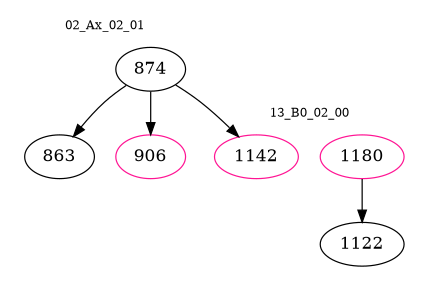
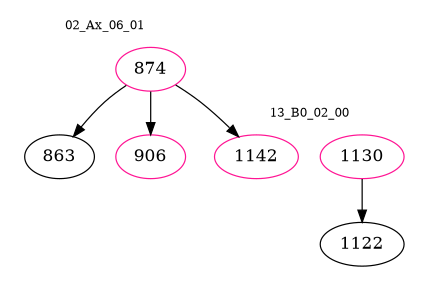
(105, 26) -> (105, 26)
(151, 69) -> (151, 69)
(362, 157) -> (362, 157)
